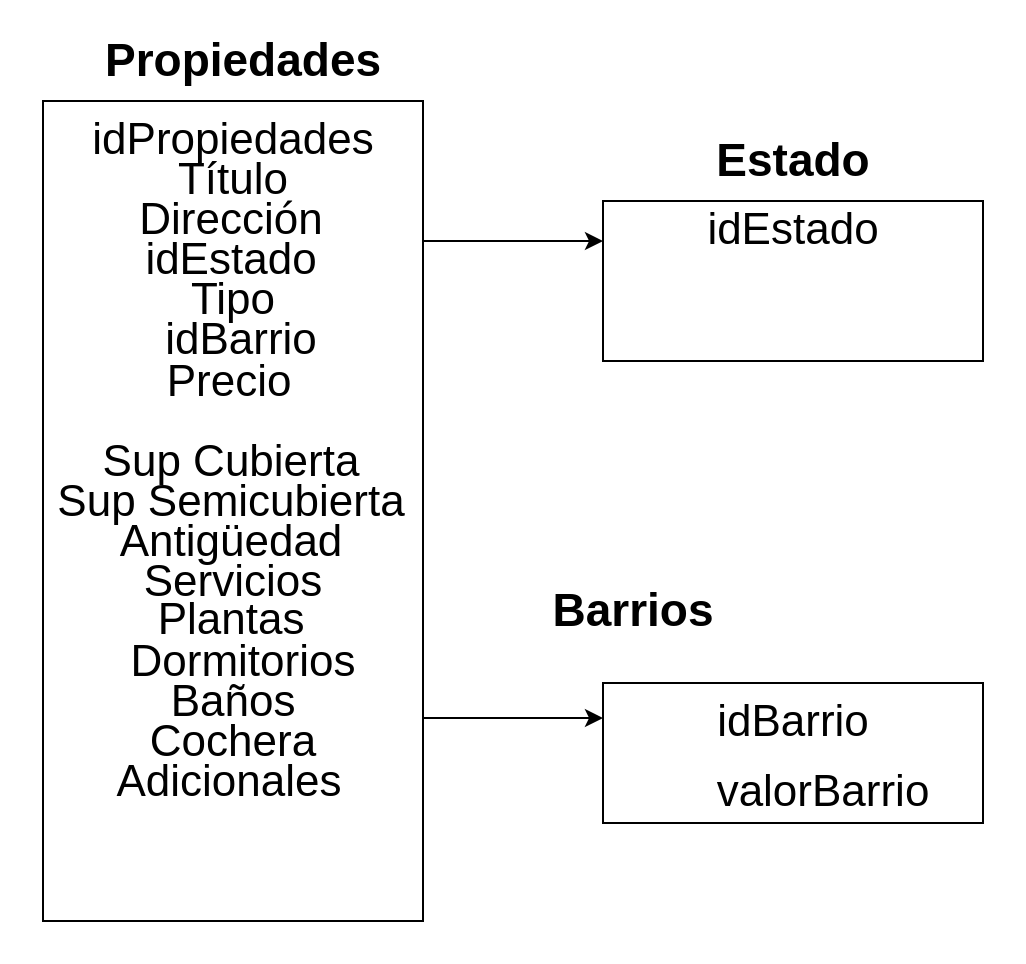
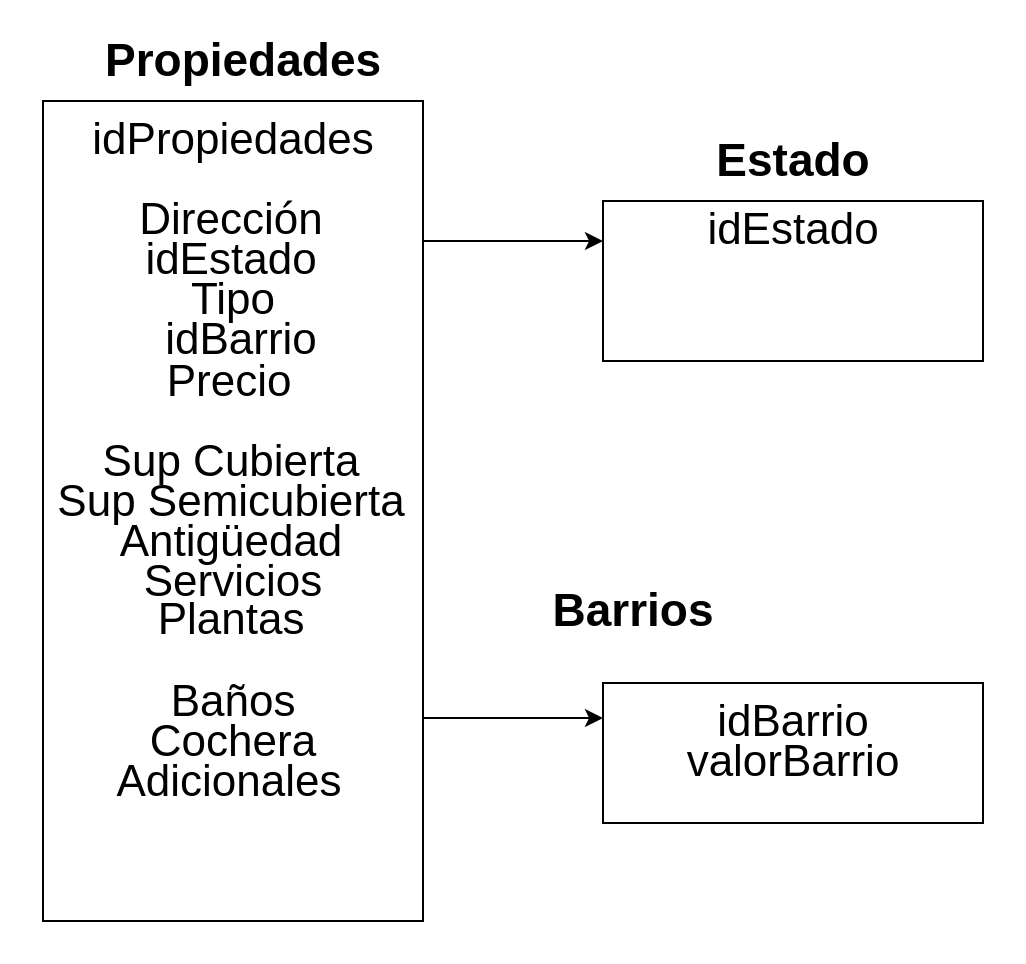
(233, 181) -> none
(243, 663) -> none
(823, 793) -> (793, 763)
